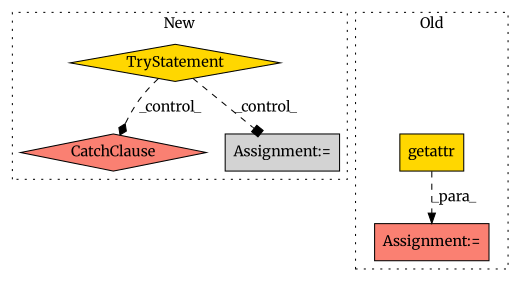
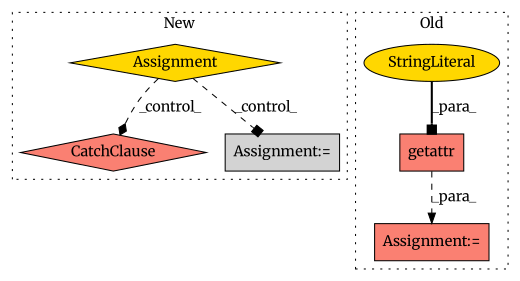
(175, 63) -> (175, 63)
none -> (432, 63)
(432, 153) -> (432, 153)
